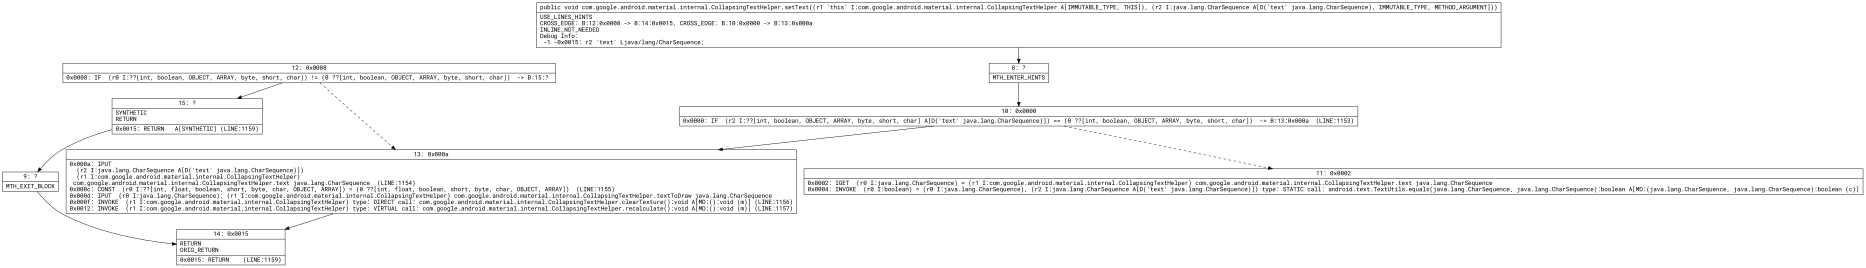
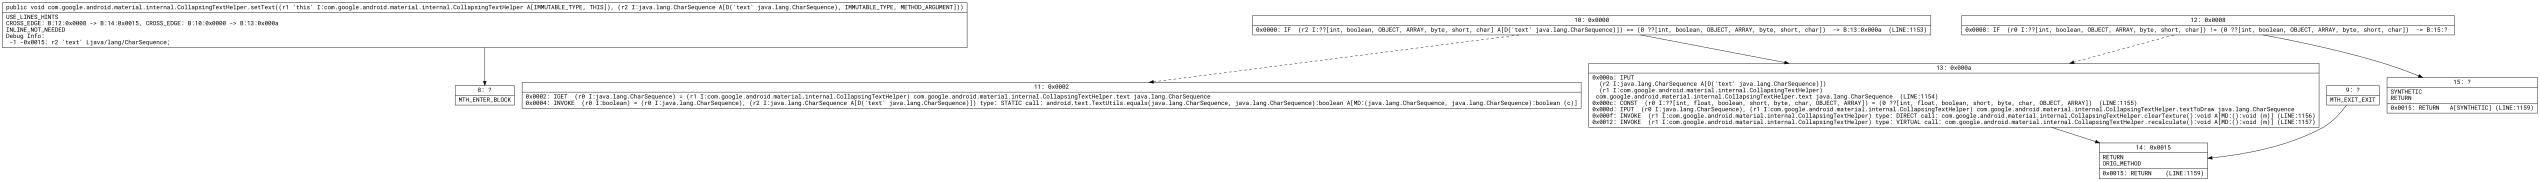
(1019, 78) -> (485, 100)
(1019, 93) -> none
(73, 144) -> none
(30, 186) -> (2353, 100)
(199, 250) -> (2122, 164)
